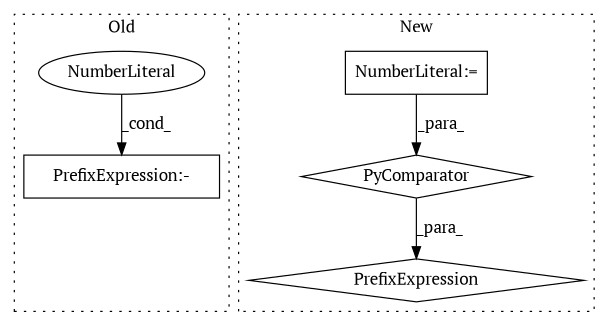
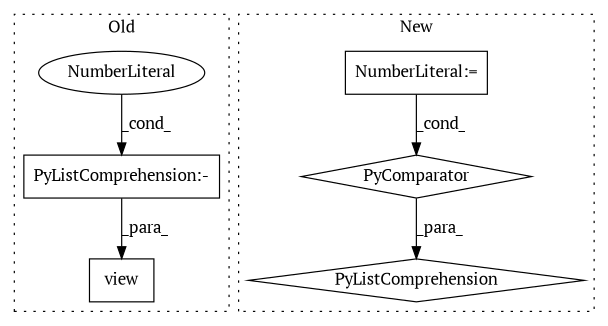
(441, 125) -> (441, 125)
(122, 177) -> (122, 177)
none -> (122, 280)
(416, 280) -> (416, 280)
